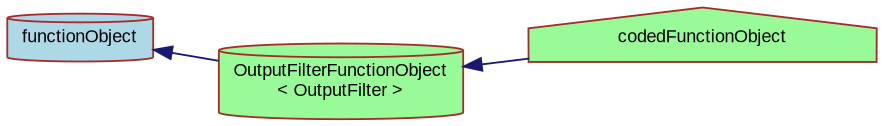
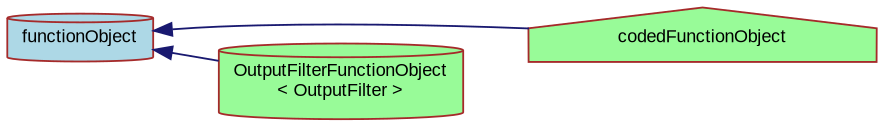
(506, 61) -> (351, 25)
